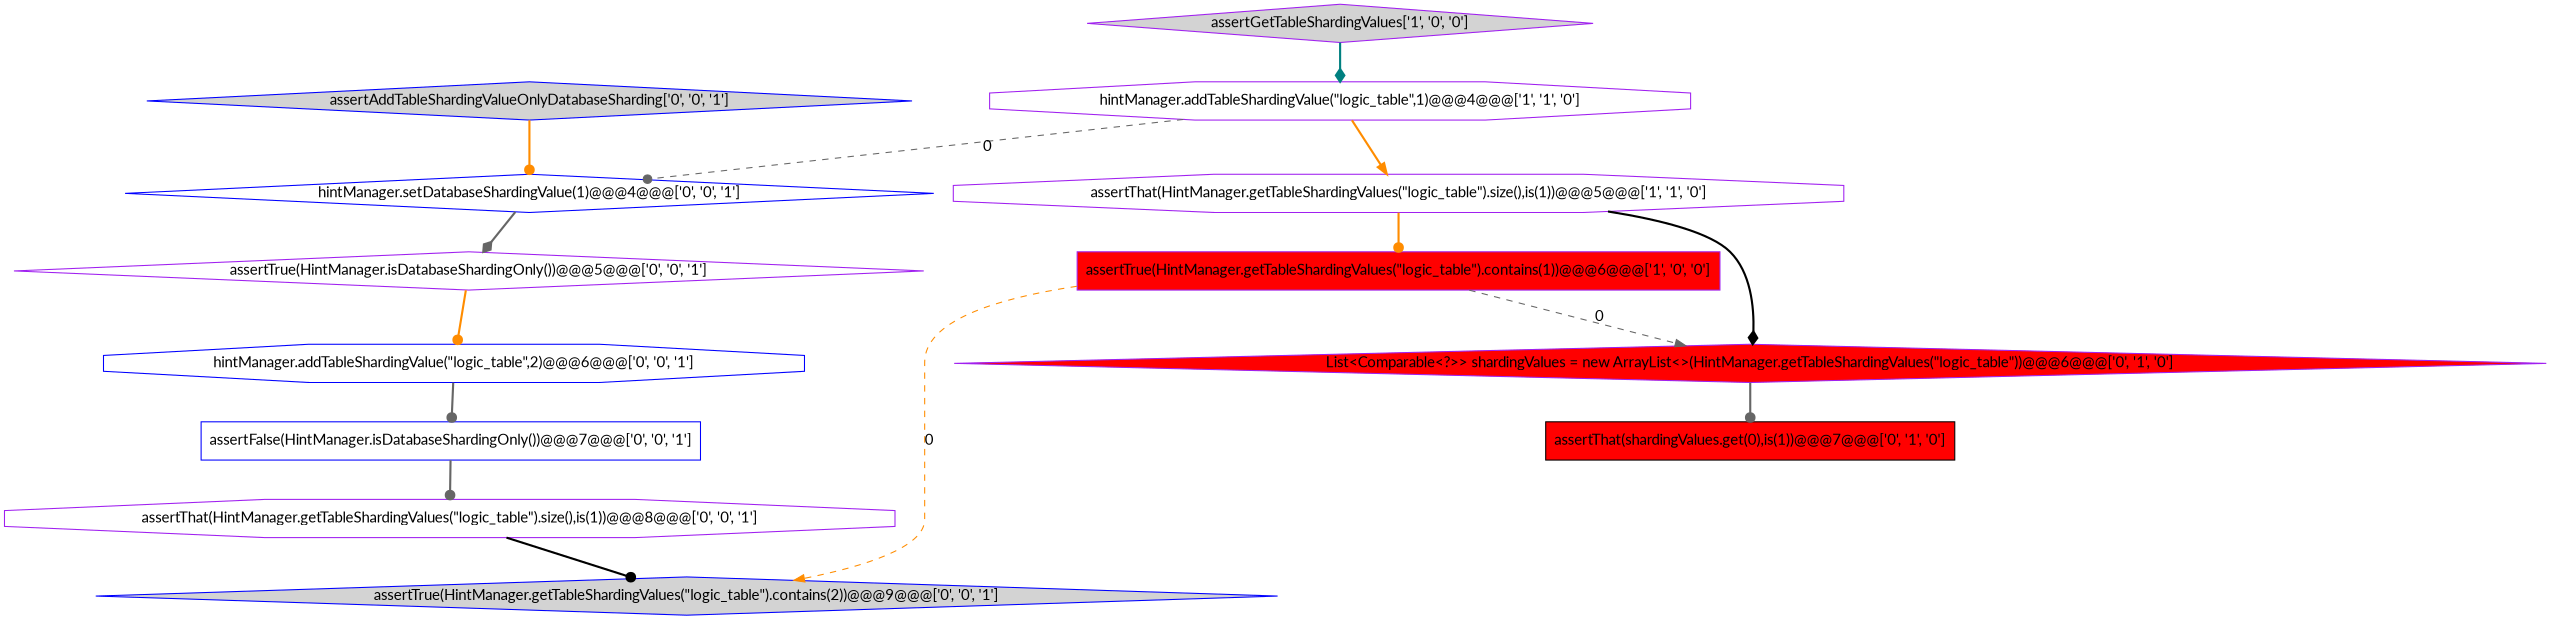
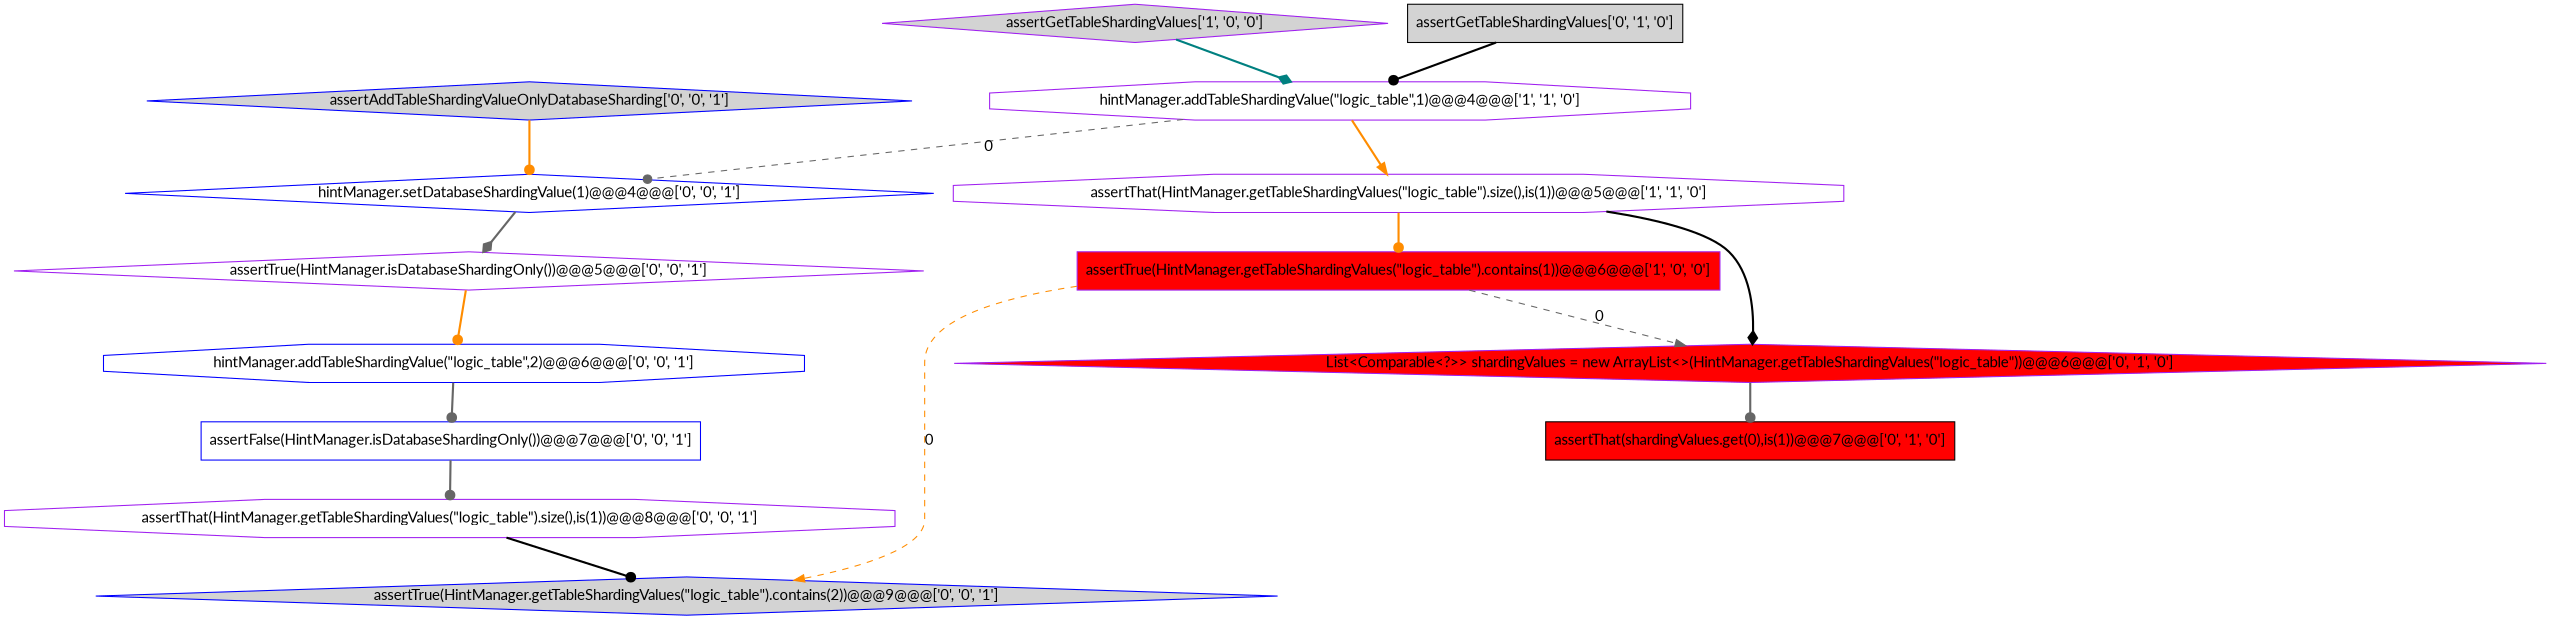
none -> (1545, 23)
